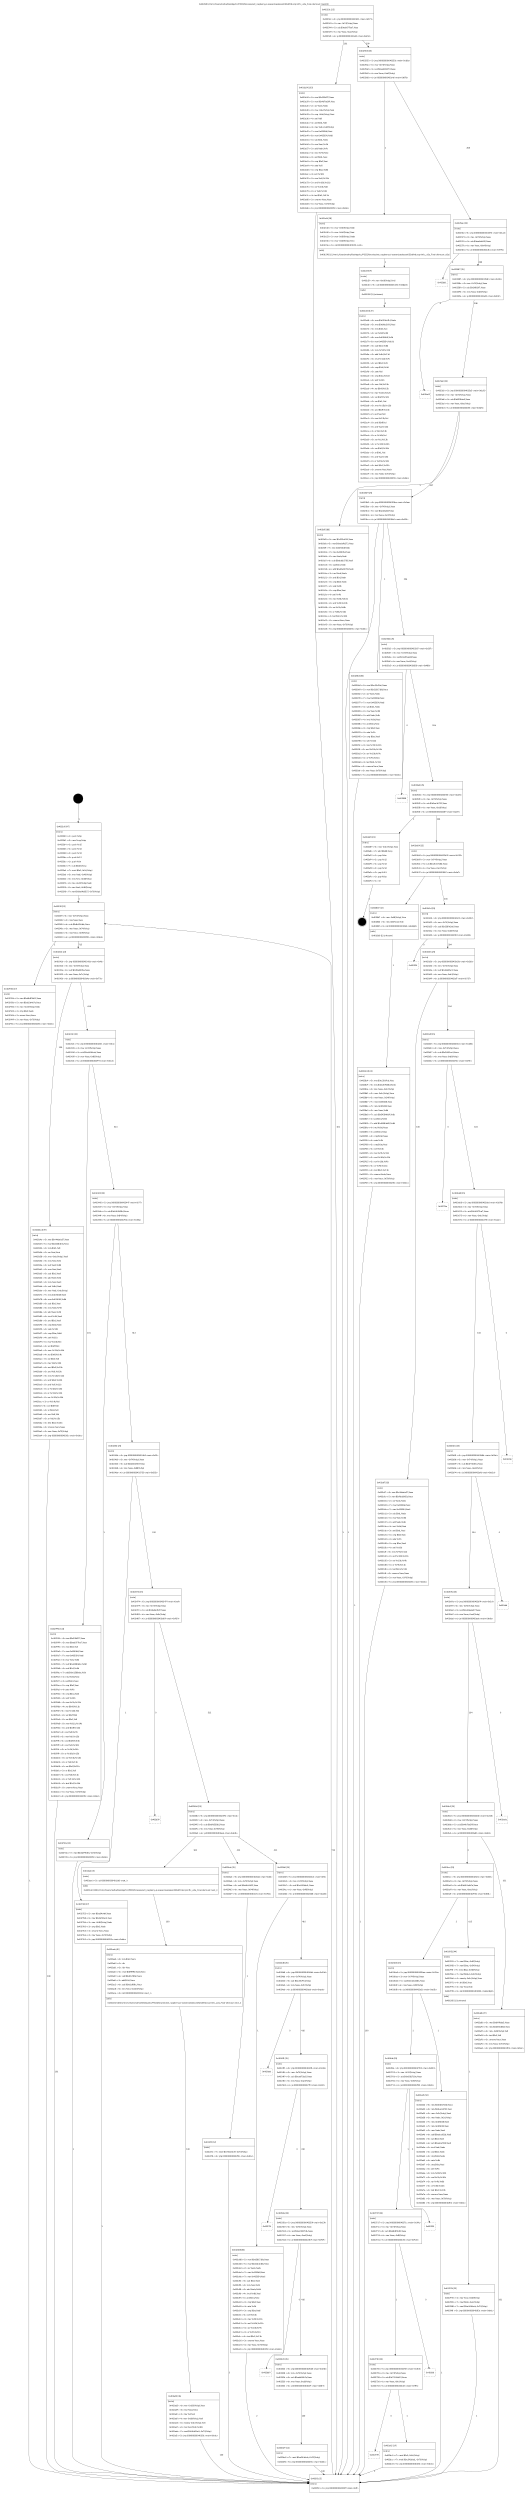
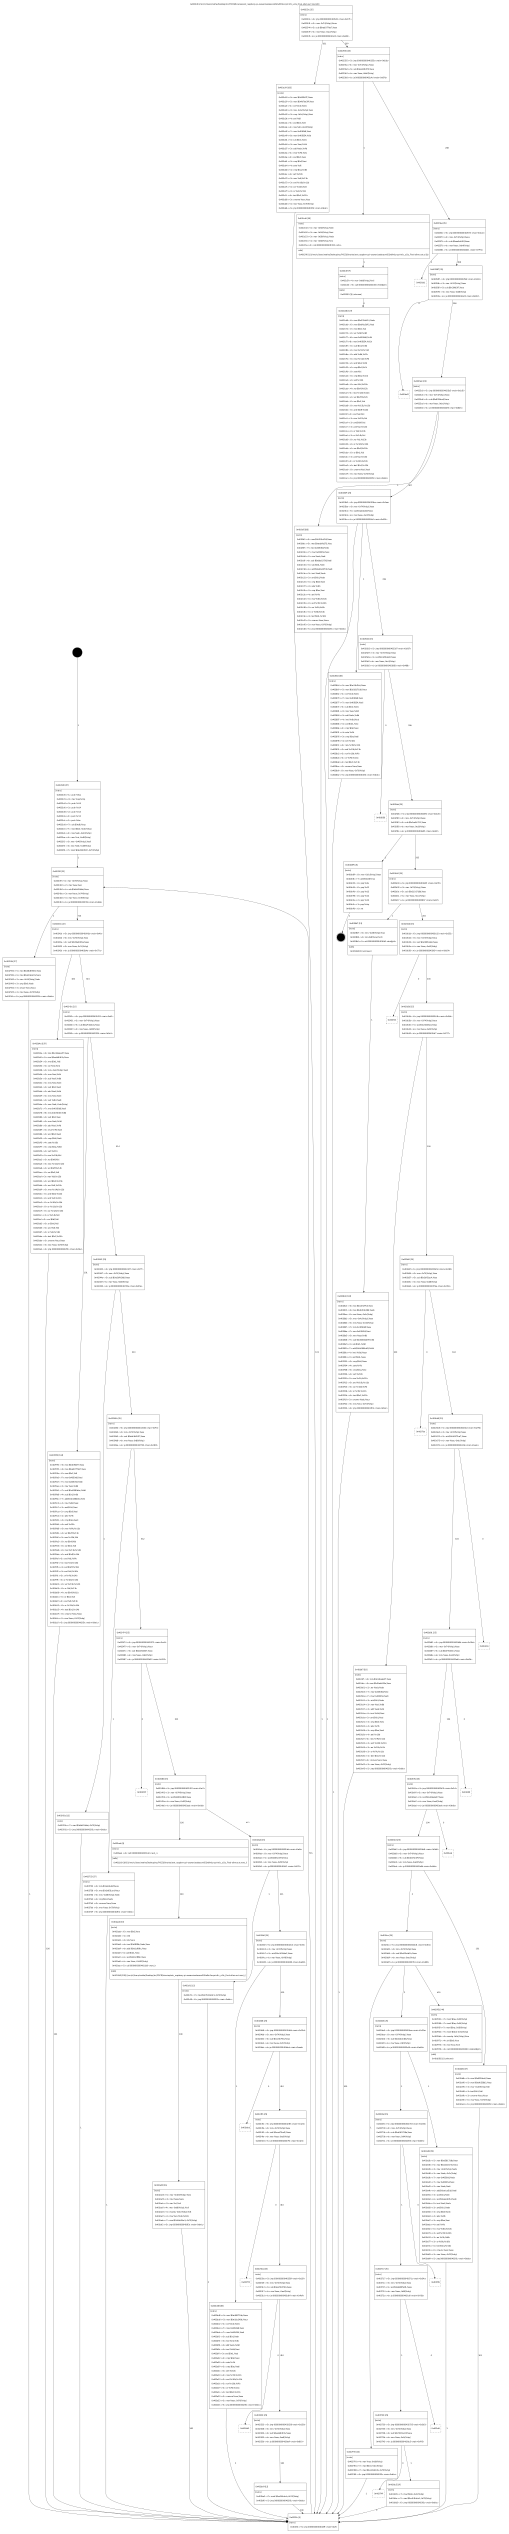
(257, 1850) -> (279, 1900)
(469, 2144) -> (370, 2204)
